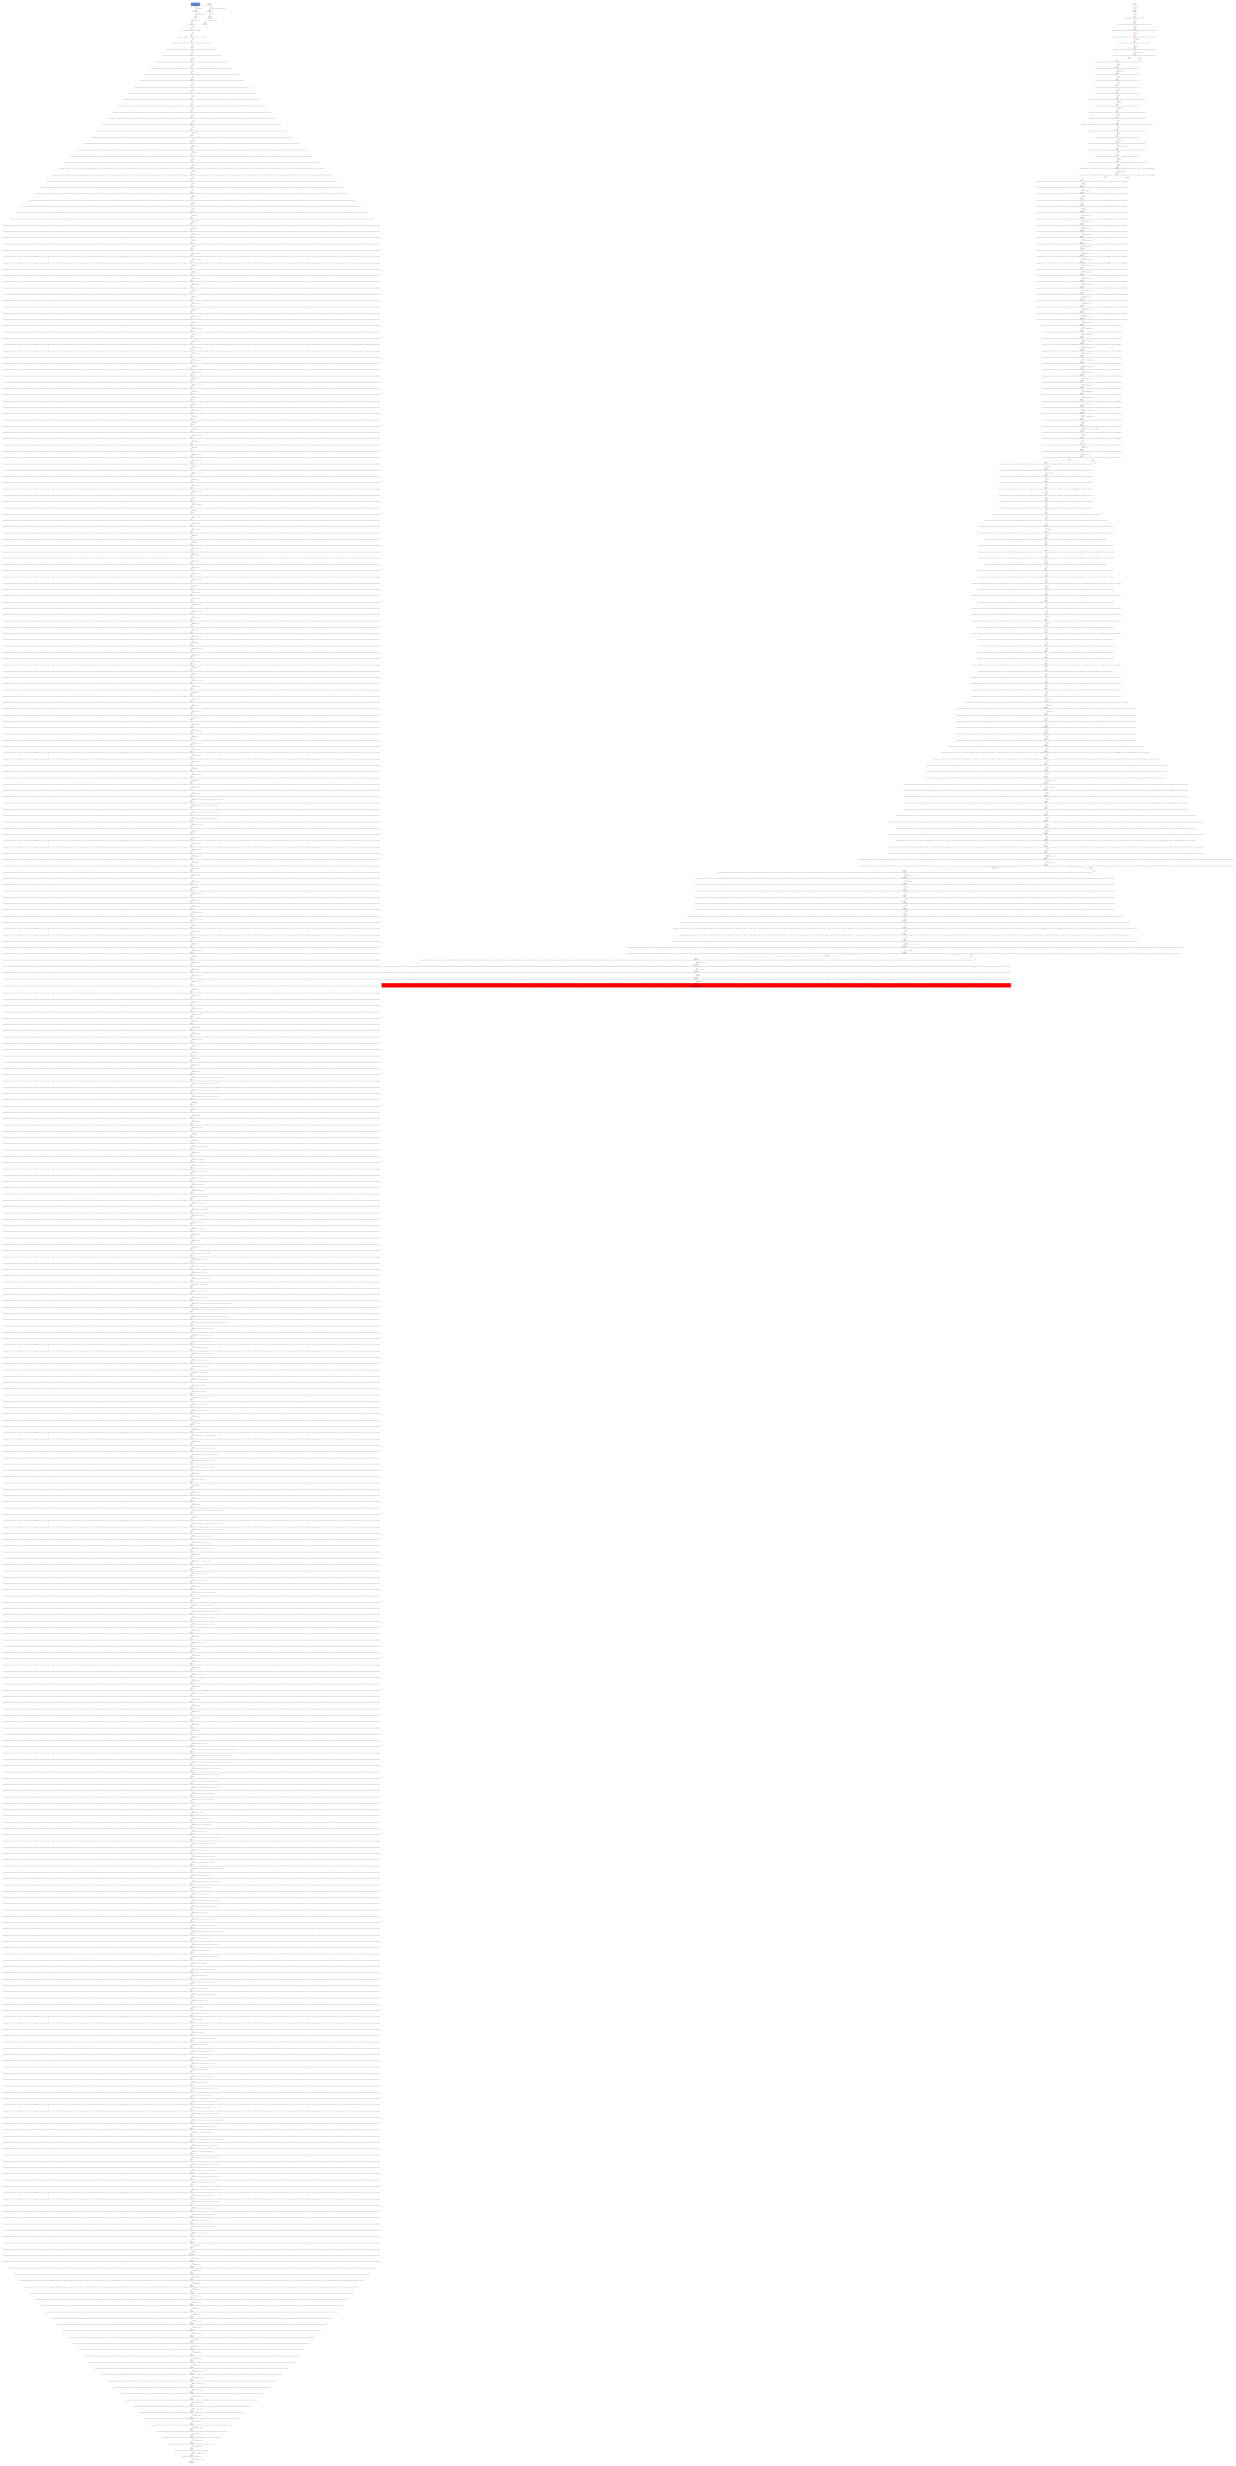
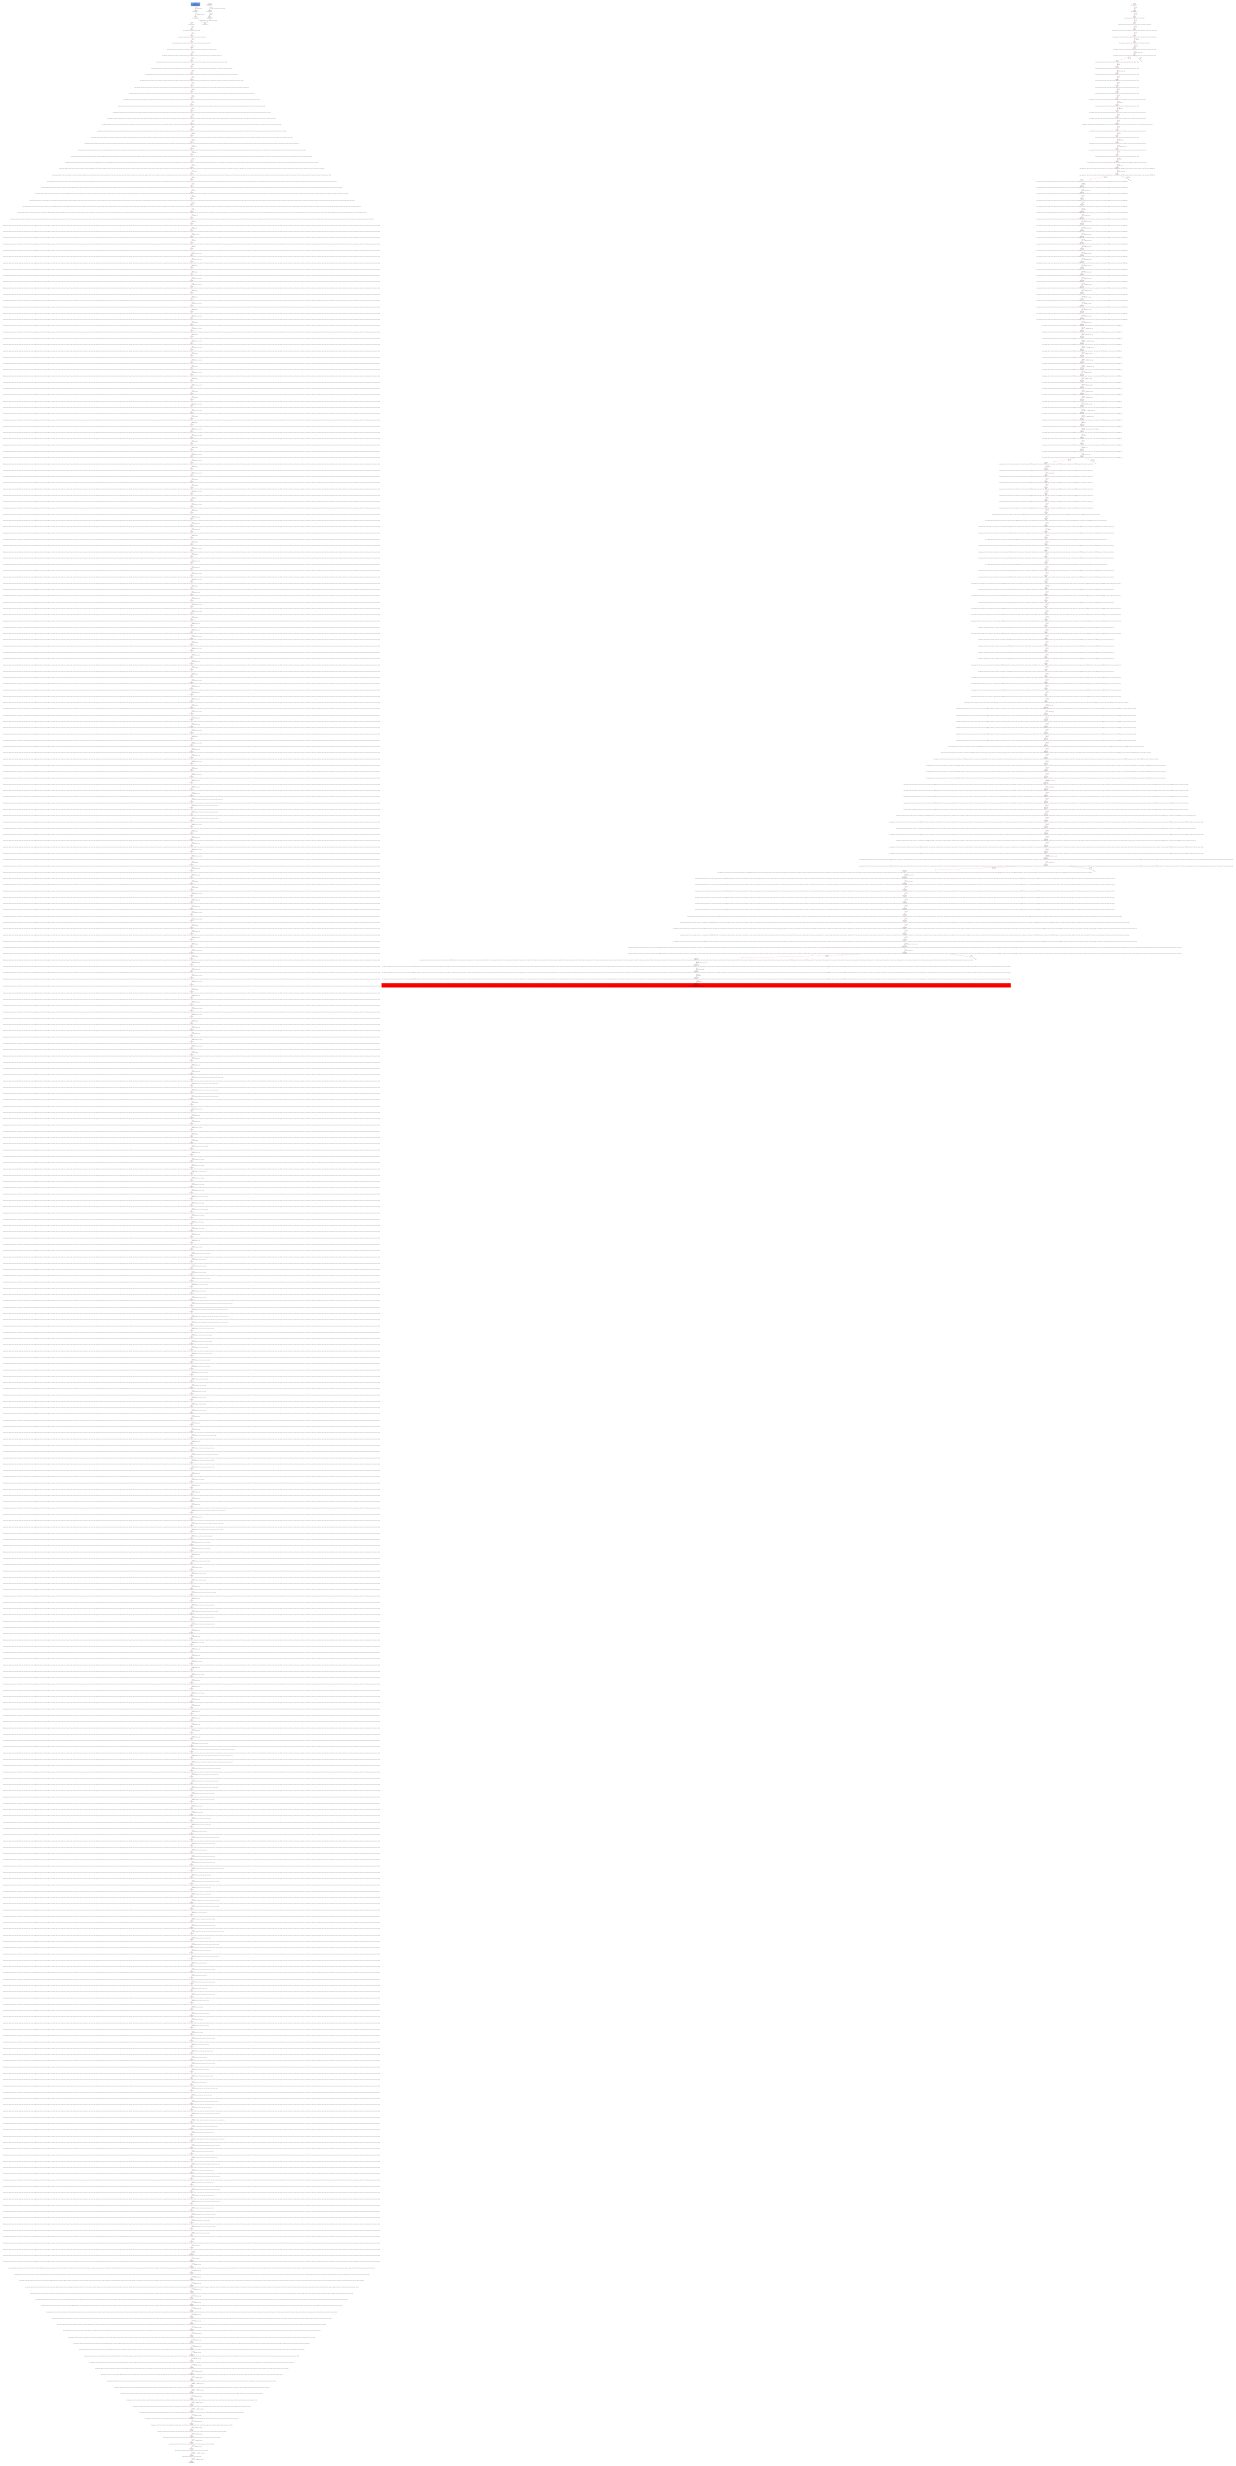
(191, 20) -> (200, 20)
